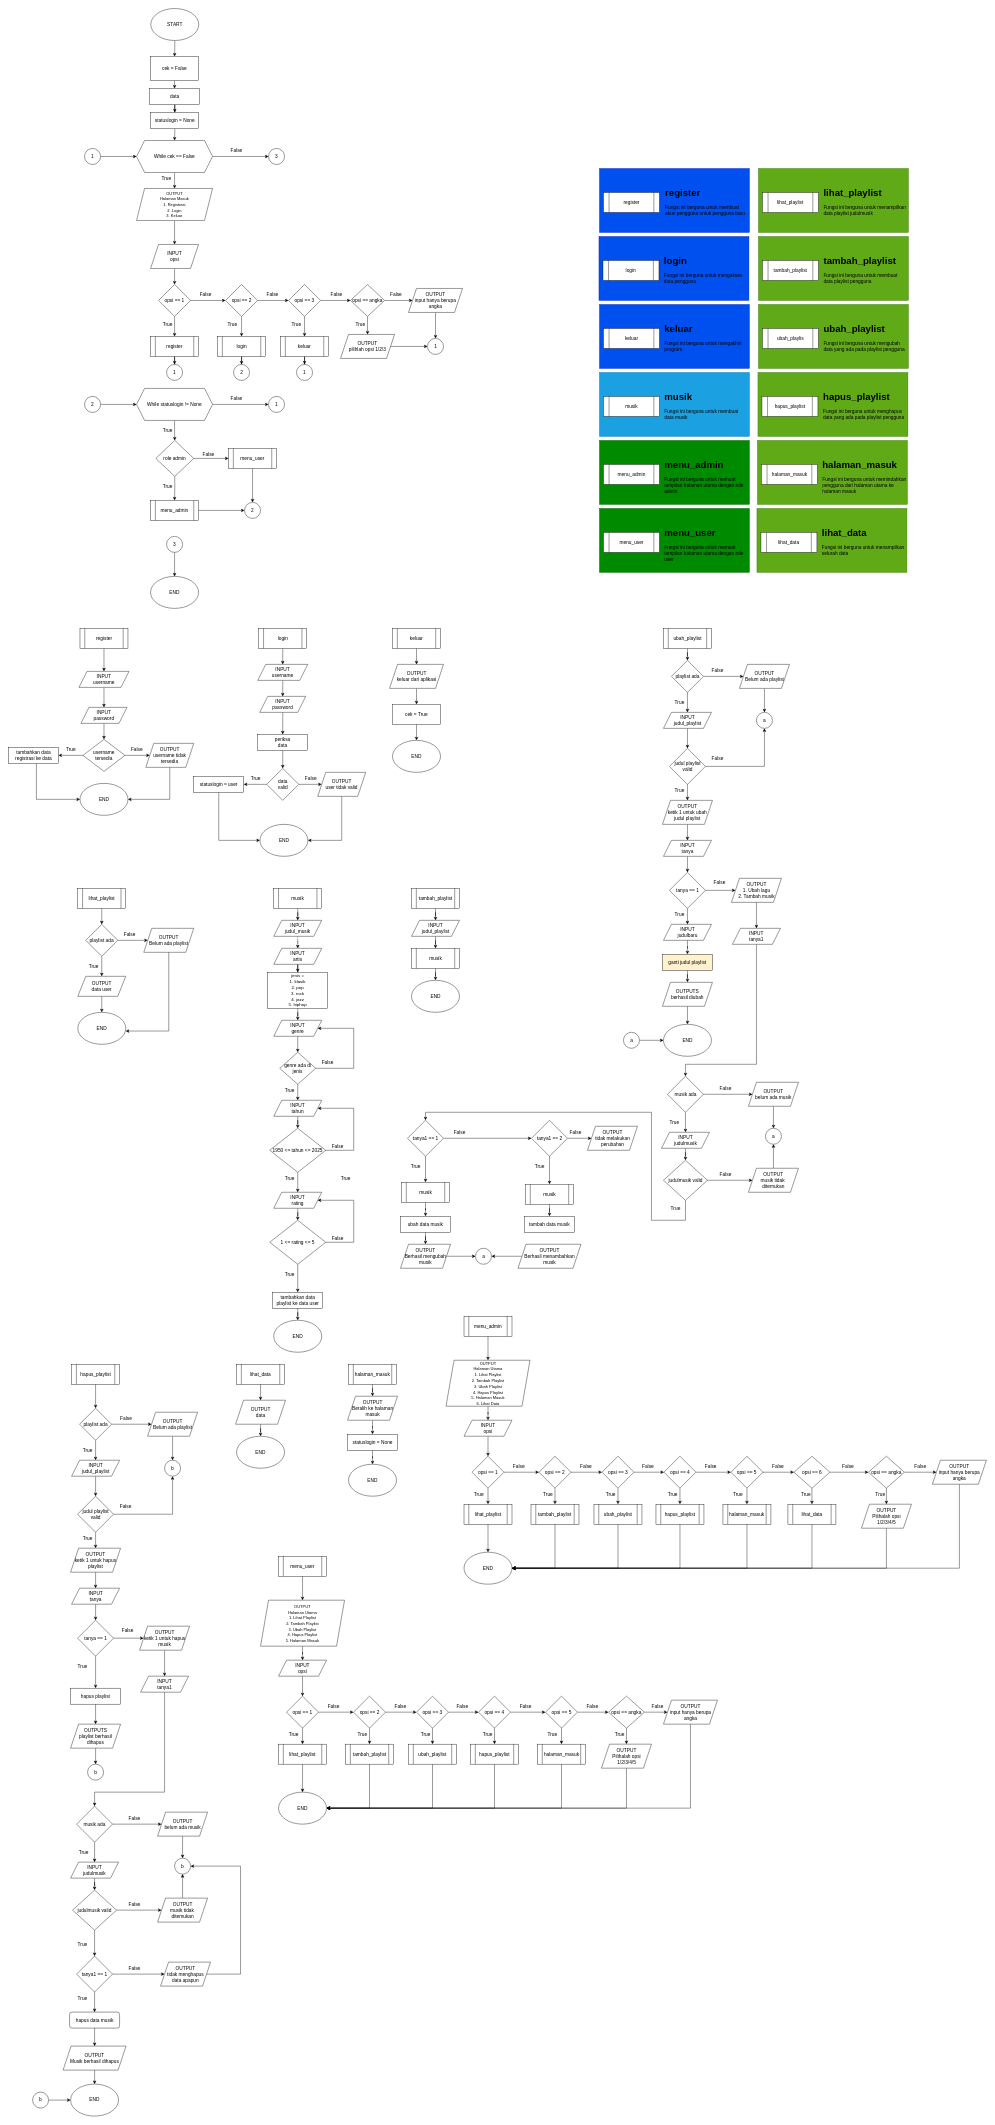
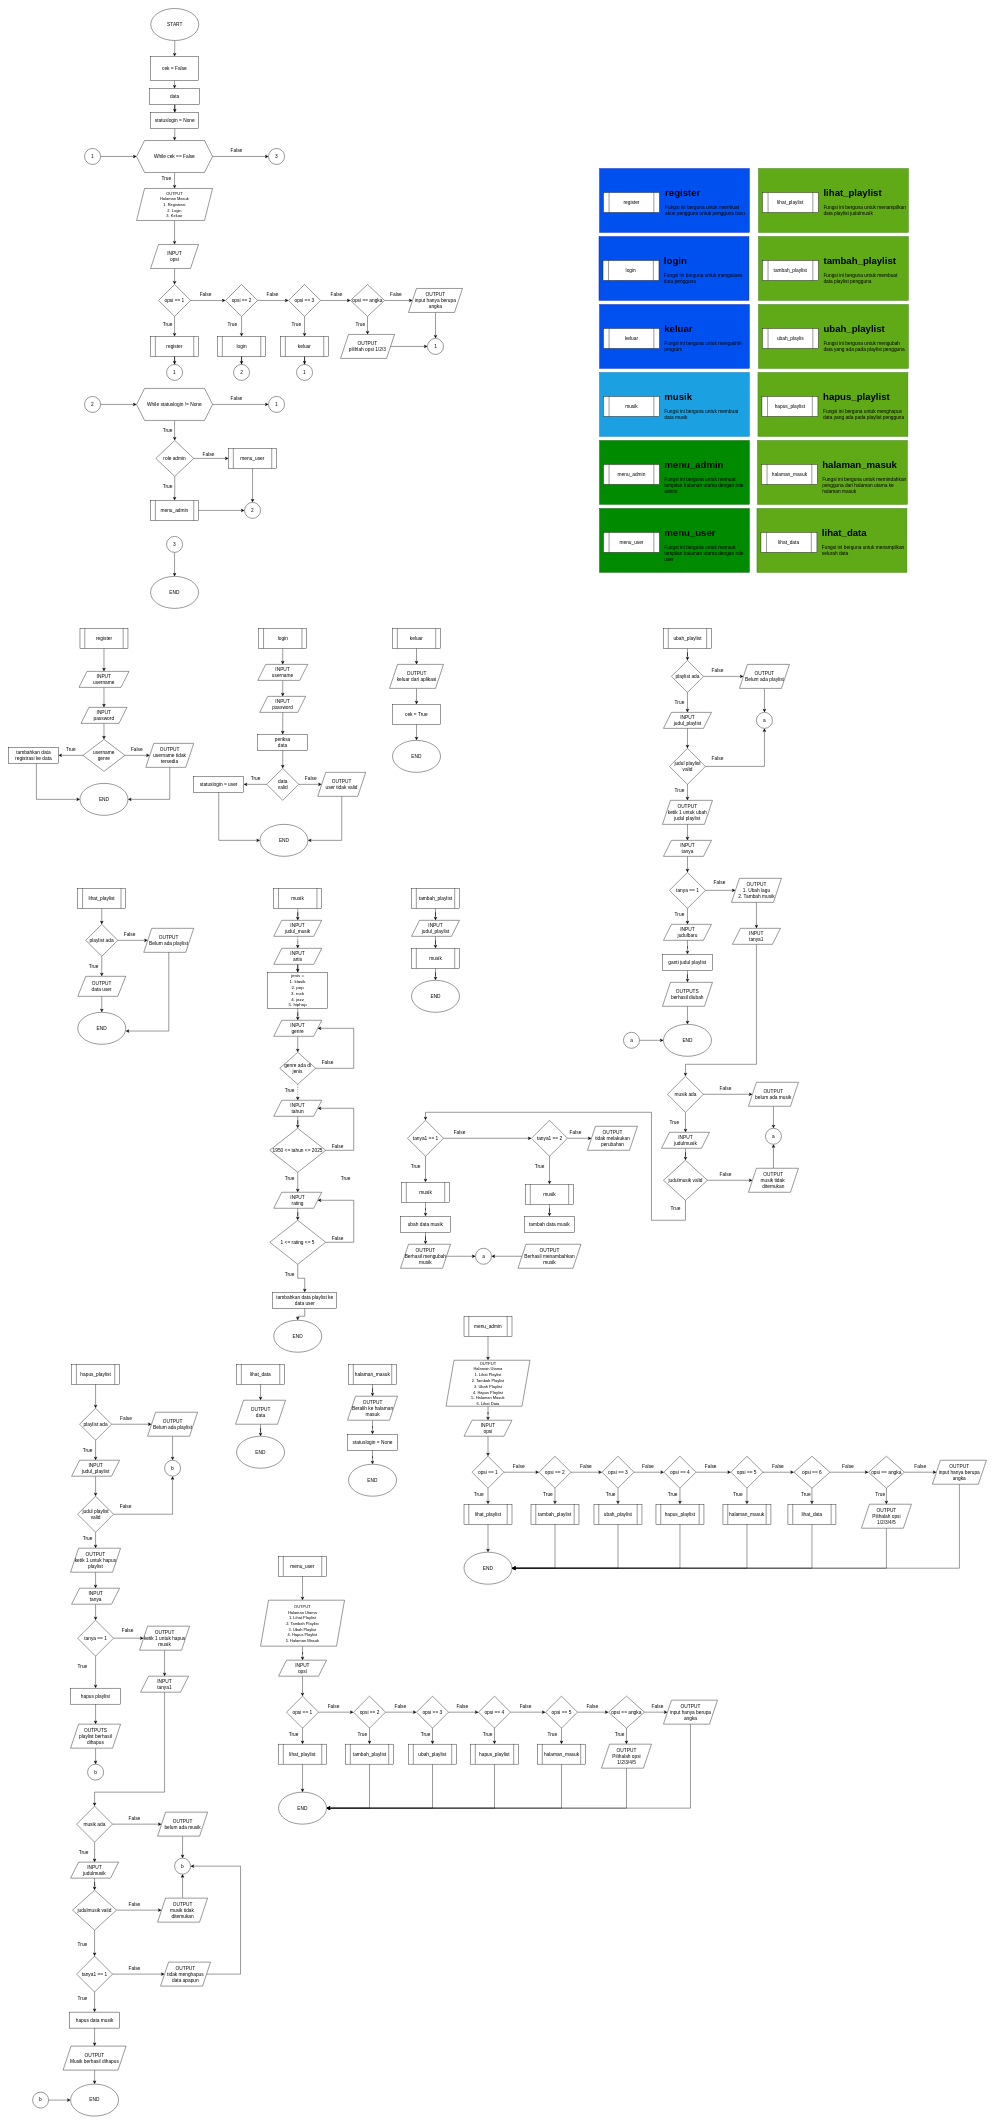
(104, 755) -> (104, 755)
(688, 962) -> (688, 962)
(298, 1090) -> (298, 1090)
(298, 1300) -> (305, 1300)
(95, 2020) -> (95, 2020)
